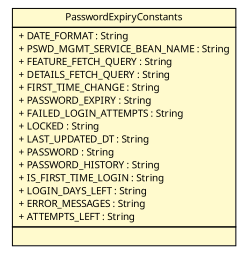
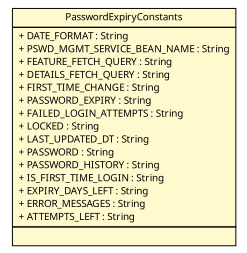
(83, 191) -> (84, 191)
